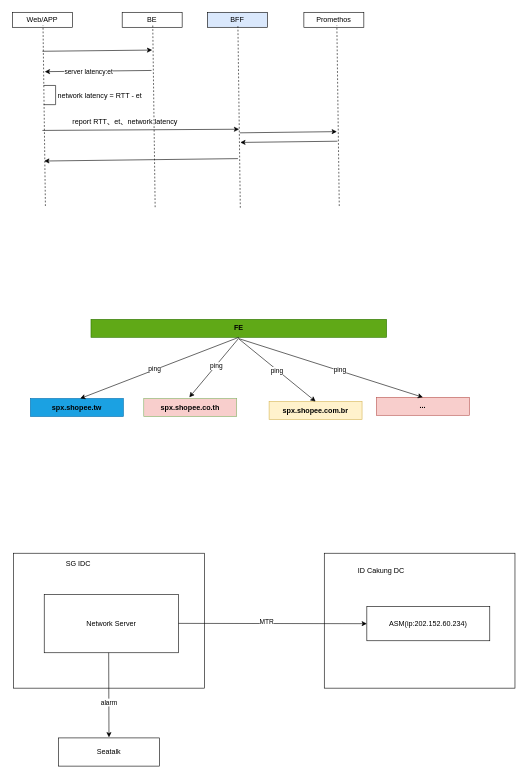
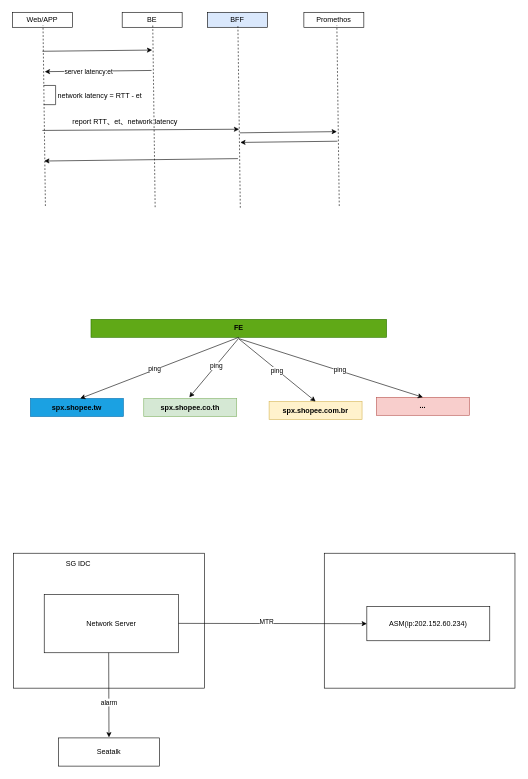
(190, 408) -> (190, 408)
(381, 571) -> none
